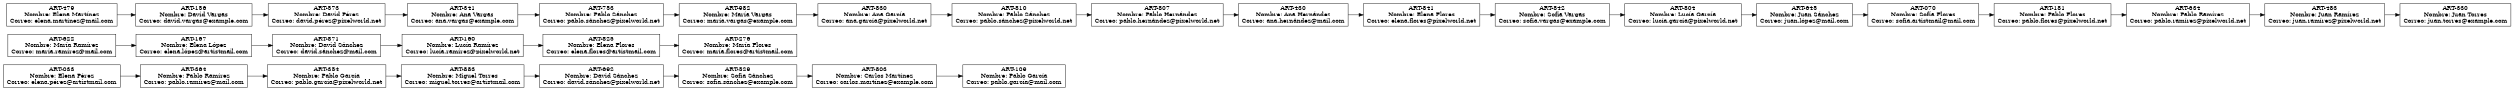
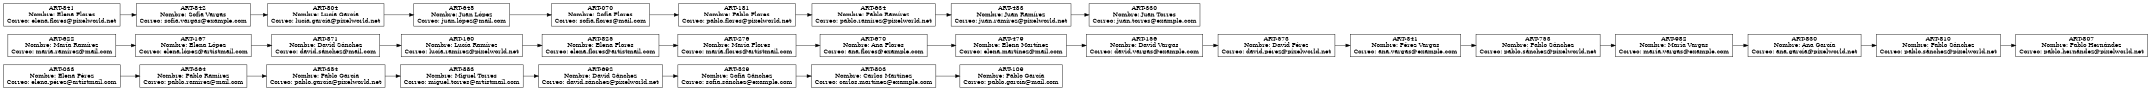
(463, 15) -> (1405, 45)
(1293, 15) -> none
(1805, 15) -> (462, 15)
(1923, 15) -> (601, 15)
none -> (874, 45)
